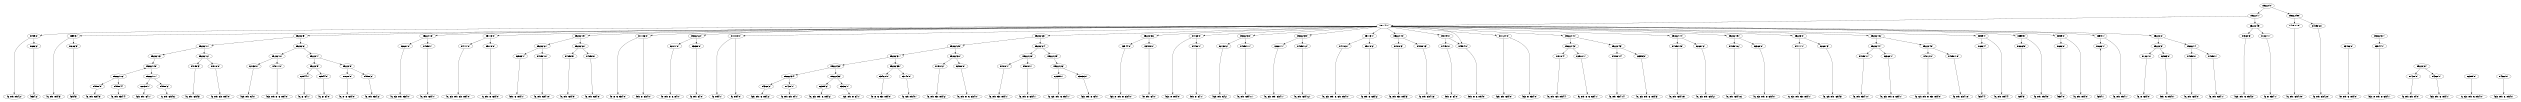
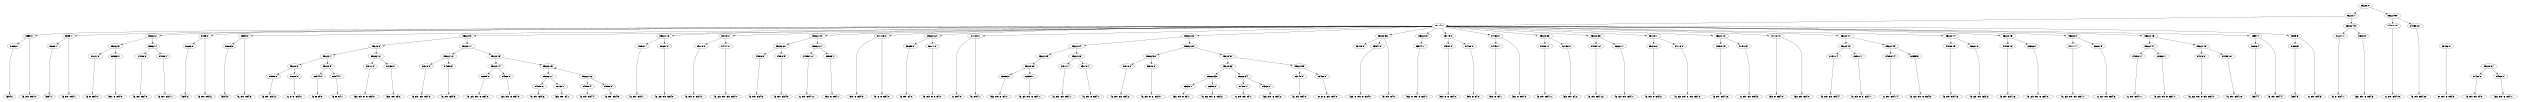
(1444, 30) -> (1432, 31)
none -> (496, 66)
(1149, 71) -> (1389, 65)
(2101, 72) -> (49, 70)
